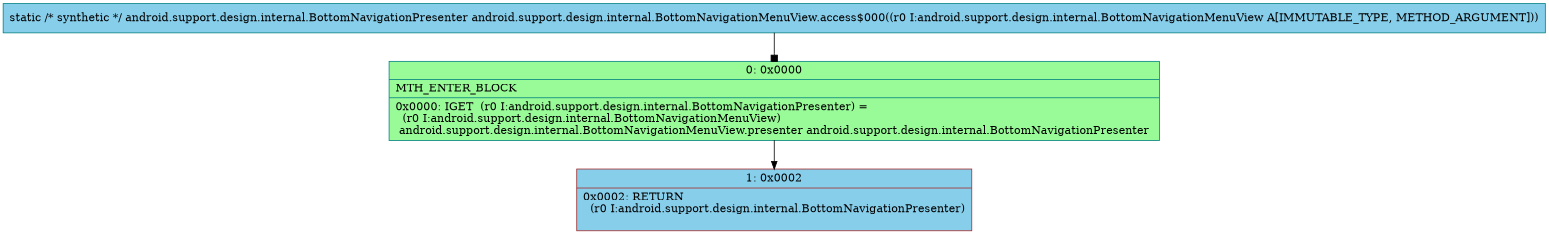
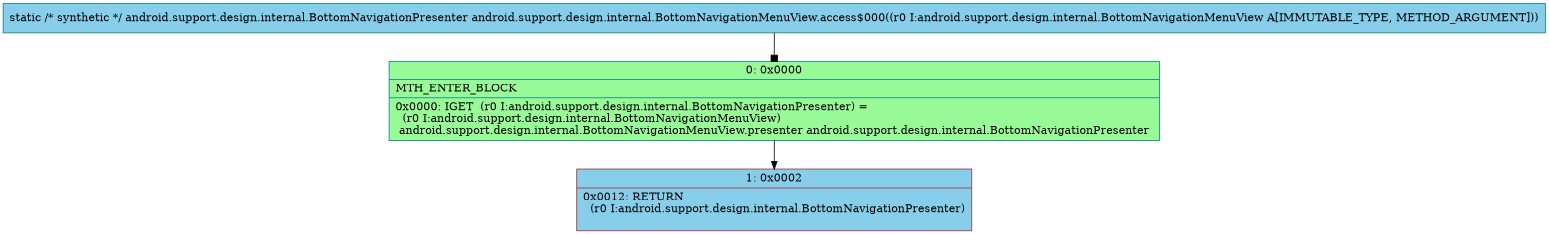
(637, 197) -> (637, 197)
